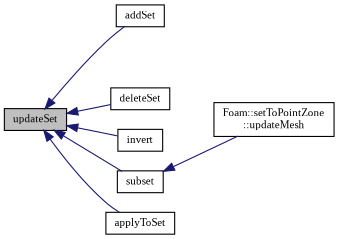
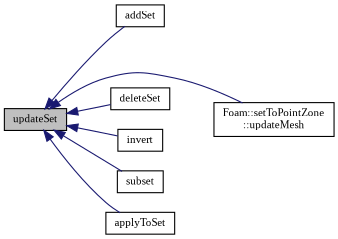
(206, 151) -> (150, 74)
